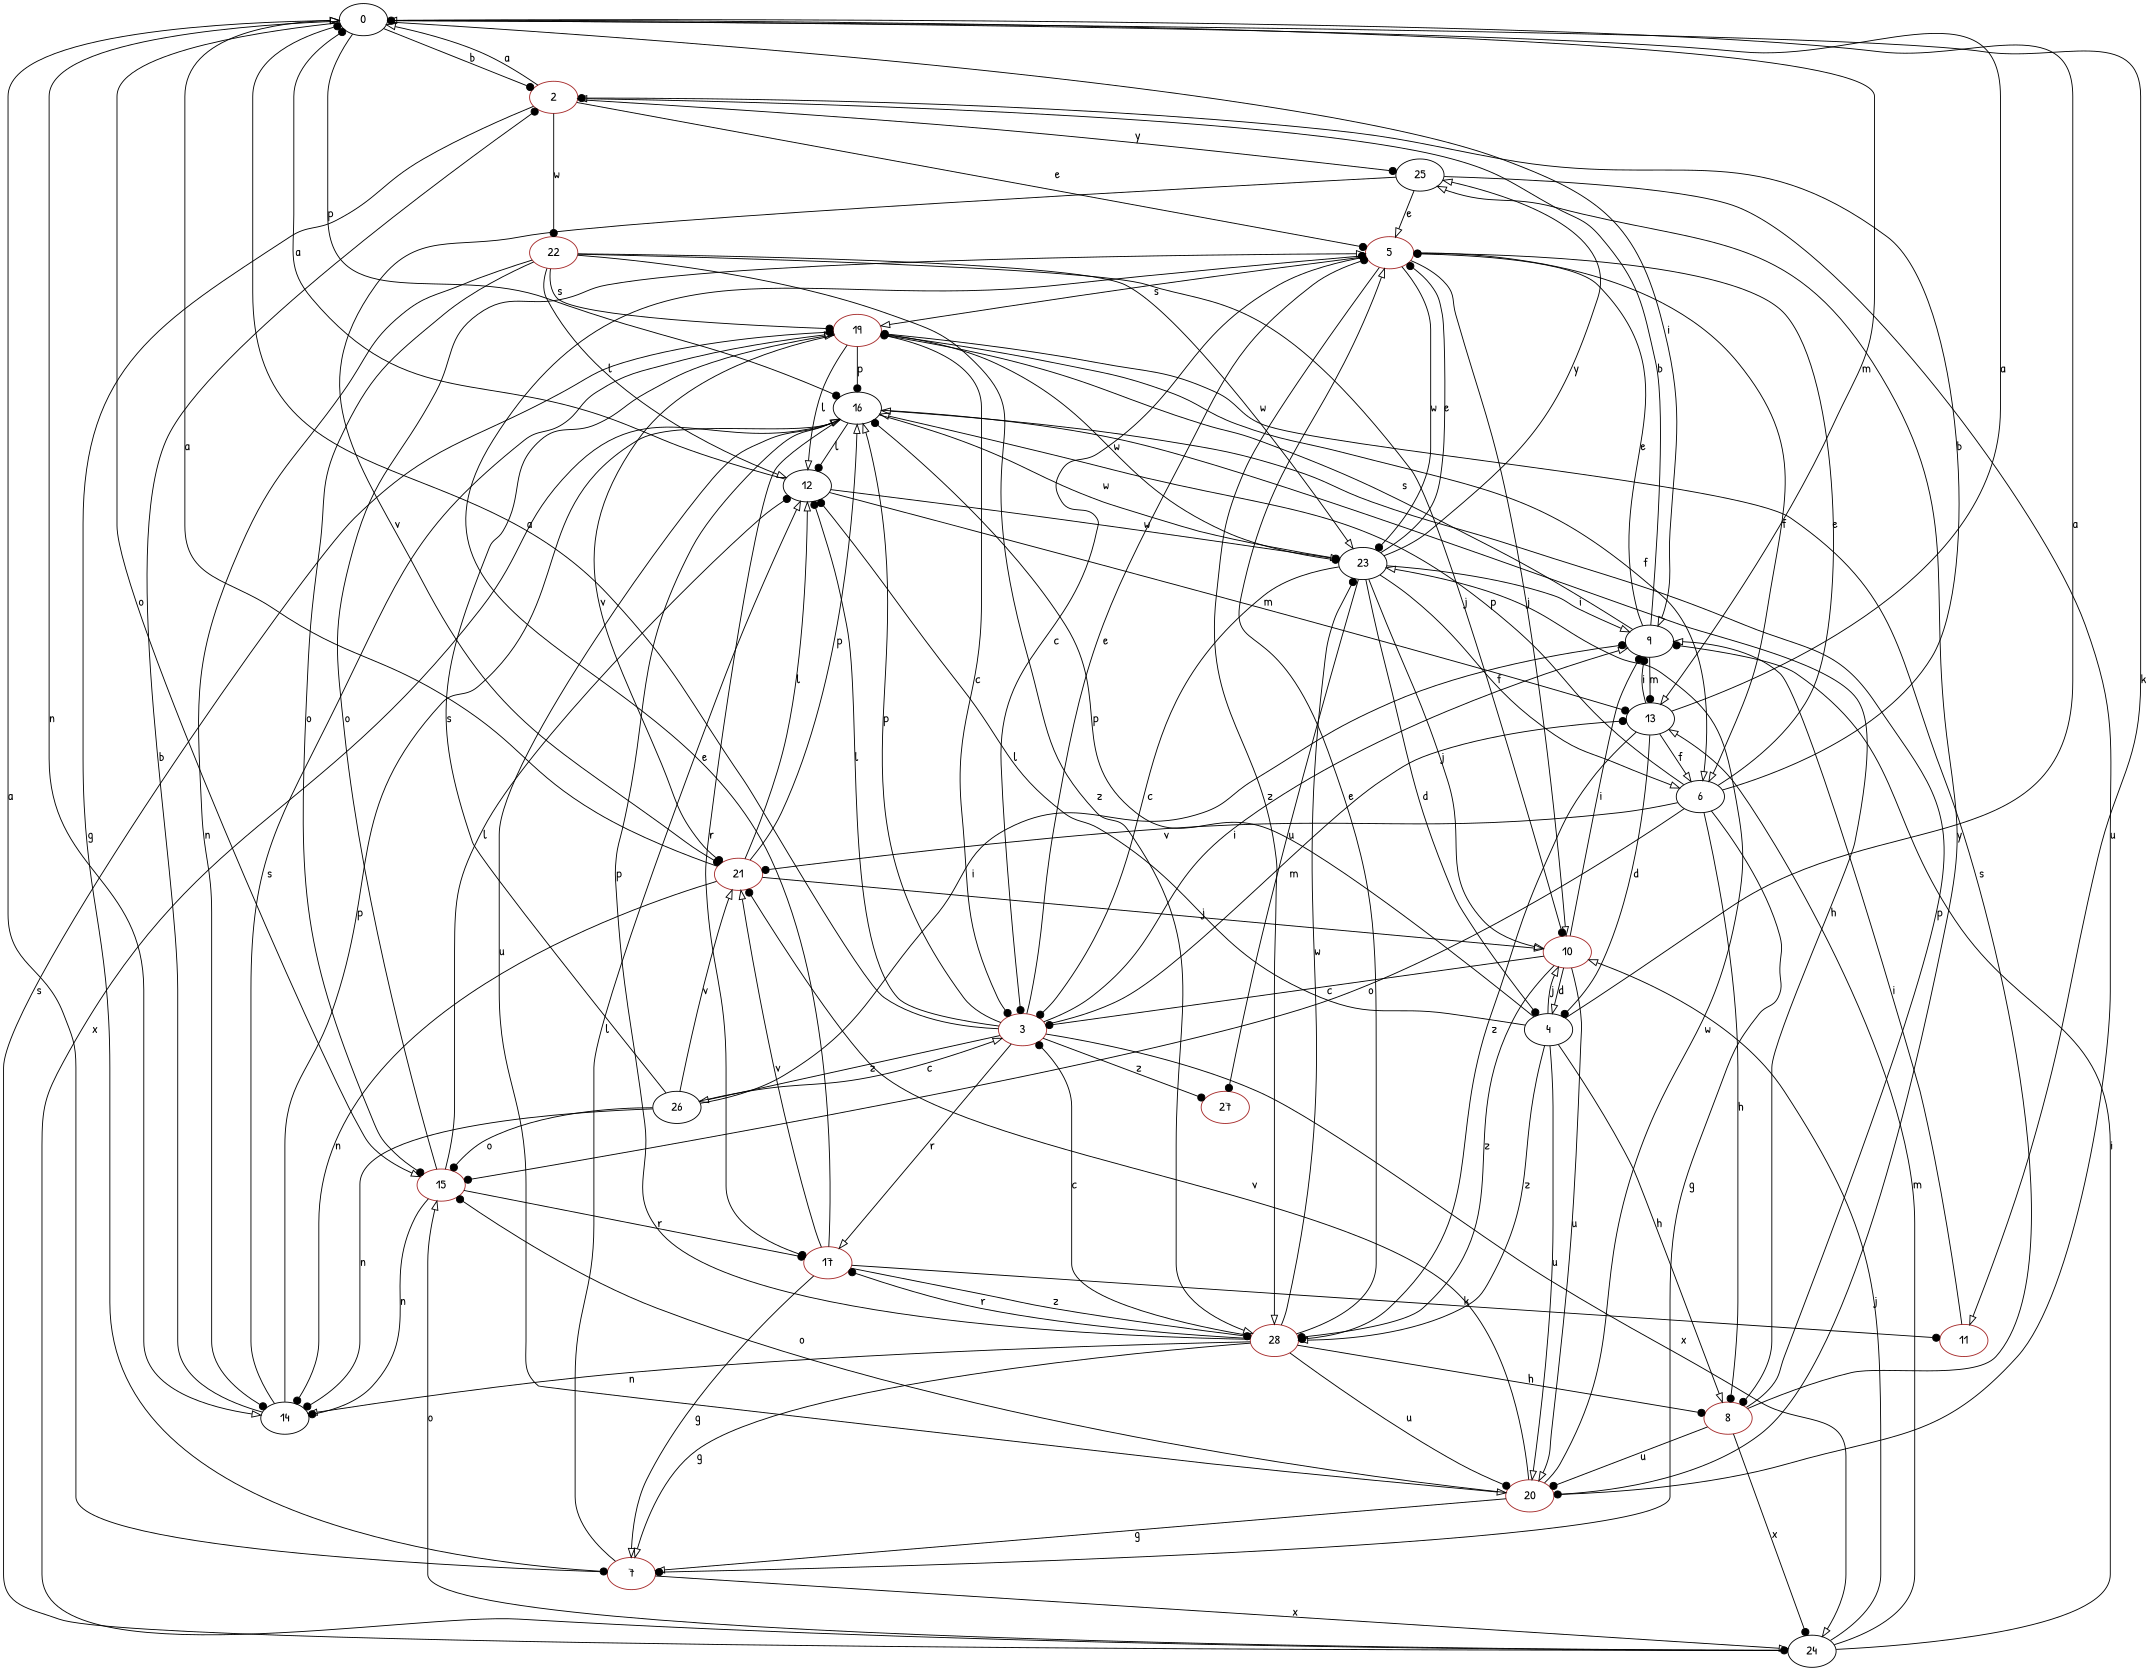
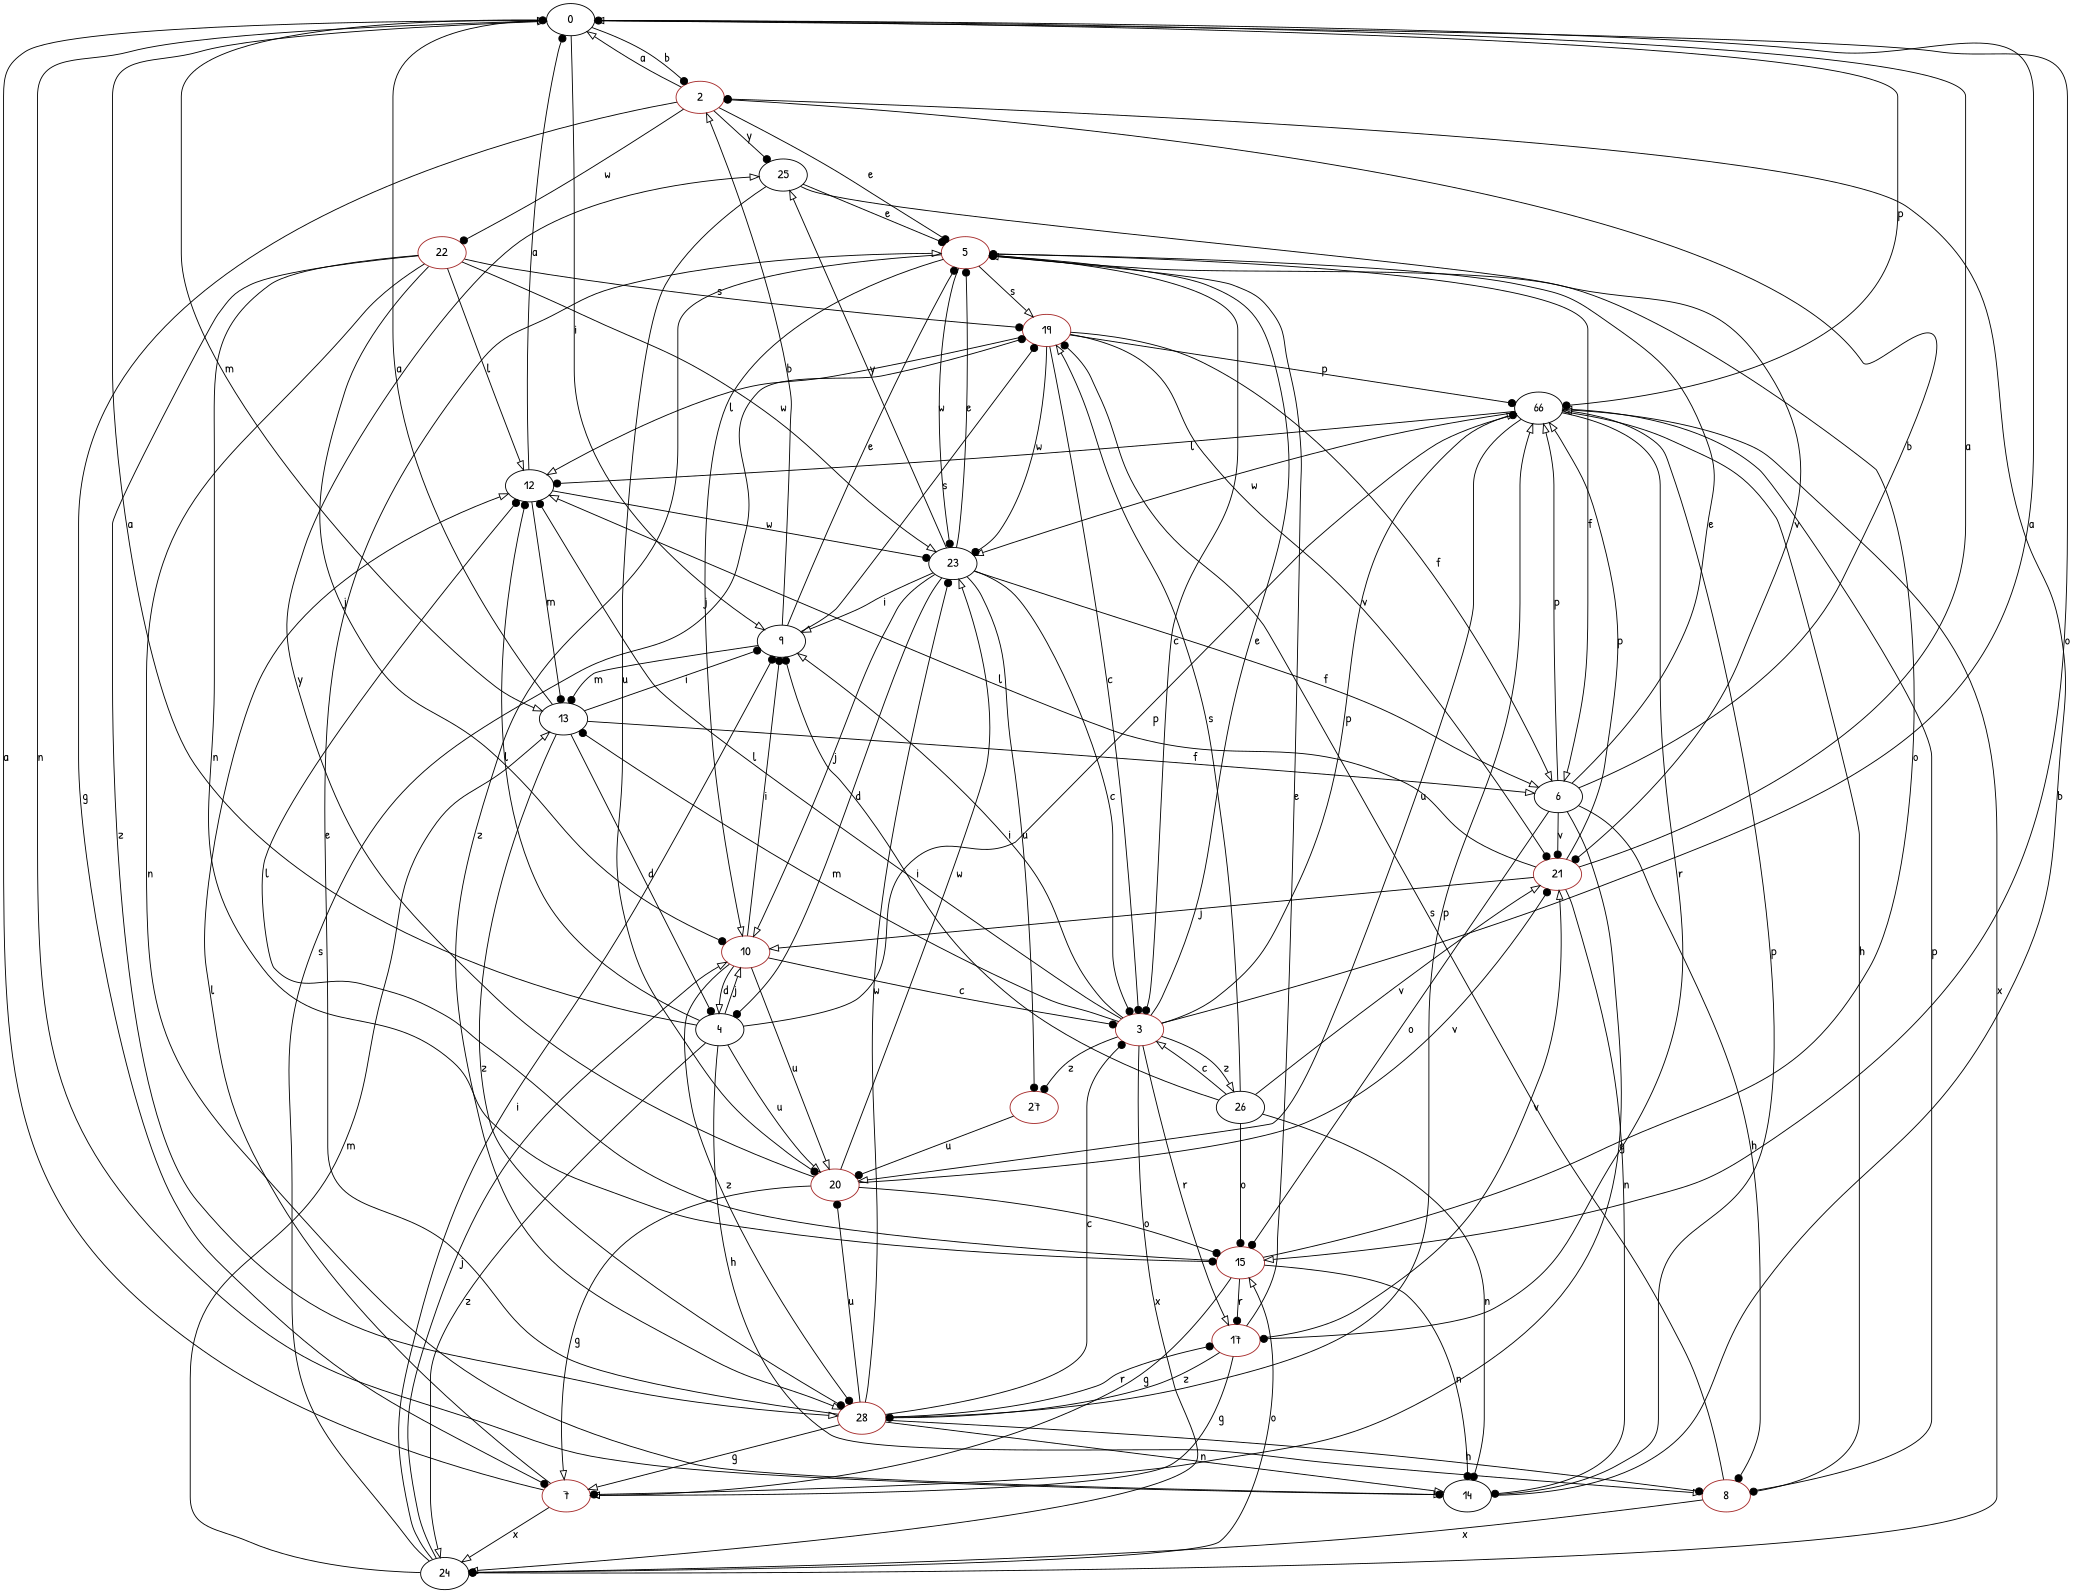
(1406, 210) -> (871, 212)
(857, 408) -> (1539, 408)
(309, 719) -> (216, 758)
(322, 735) -> none
(1499, 1261) -> (492, 1261)
(1964, 1340) -> none
none -> (943, 1454)
(1632, 1456) -> (938, 1145)
